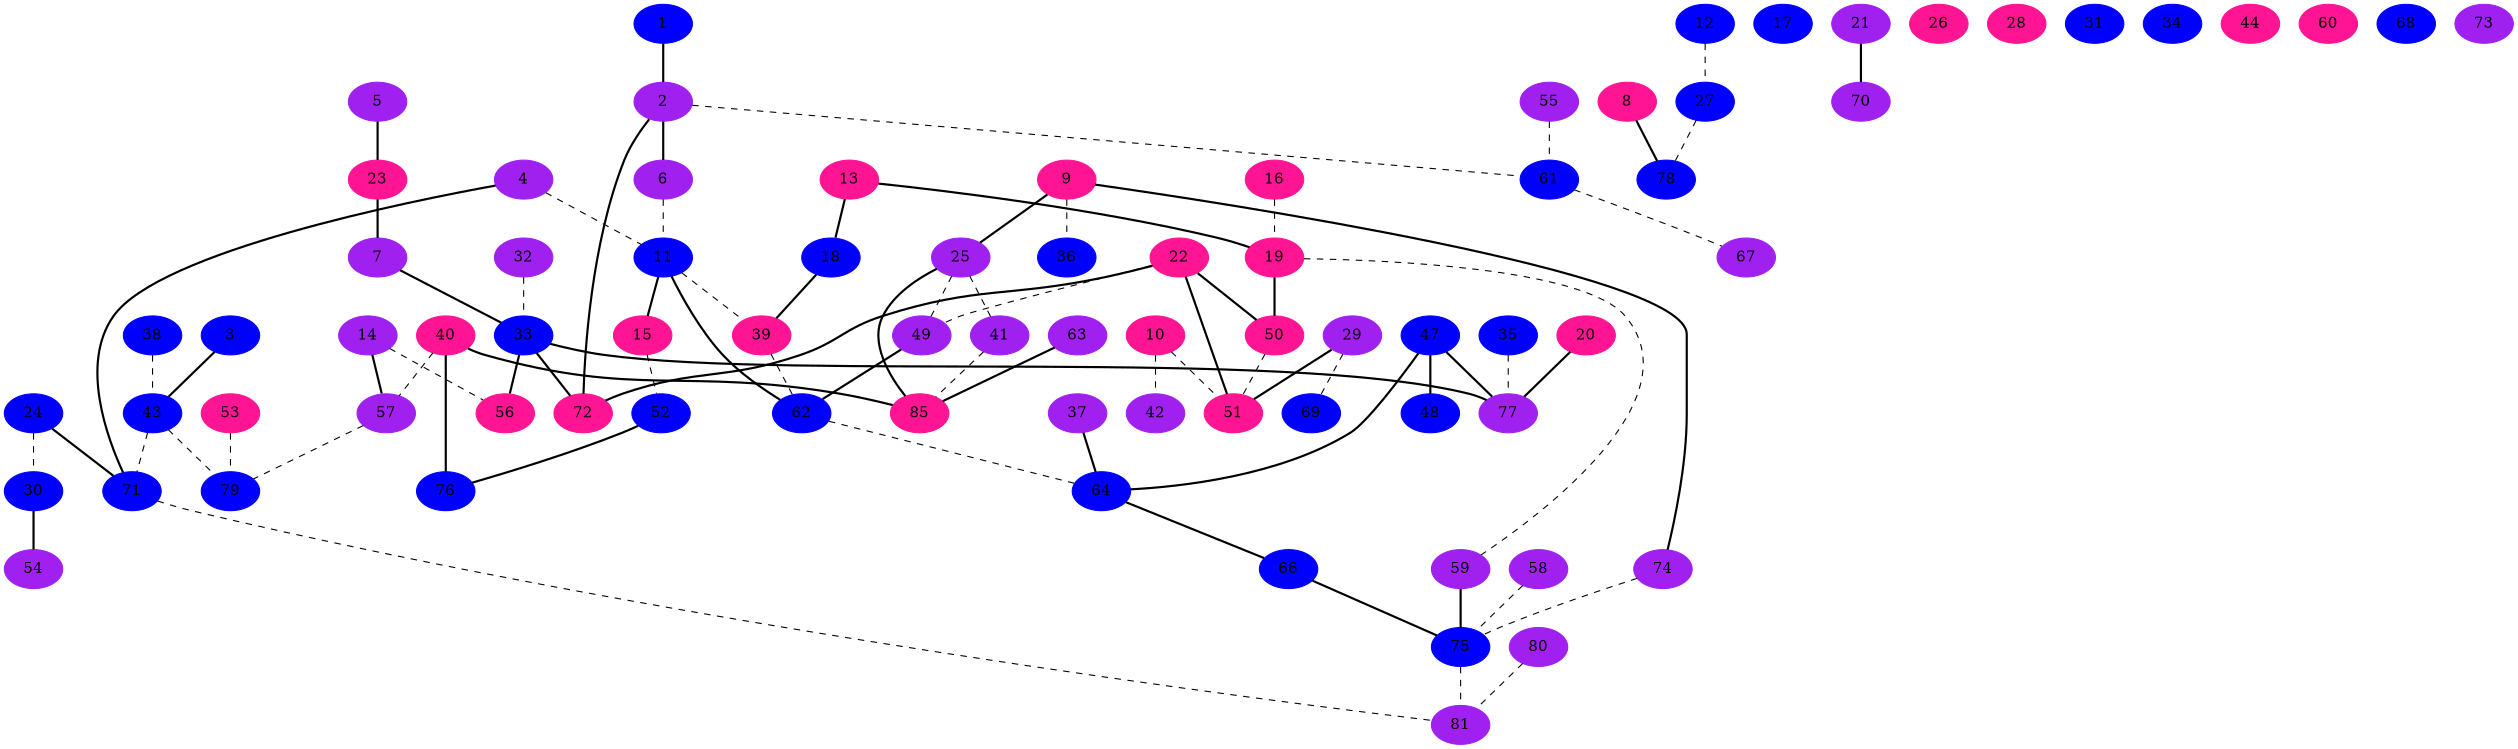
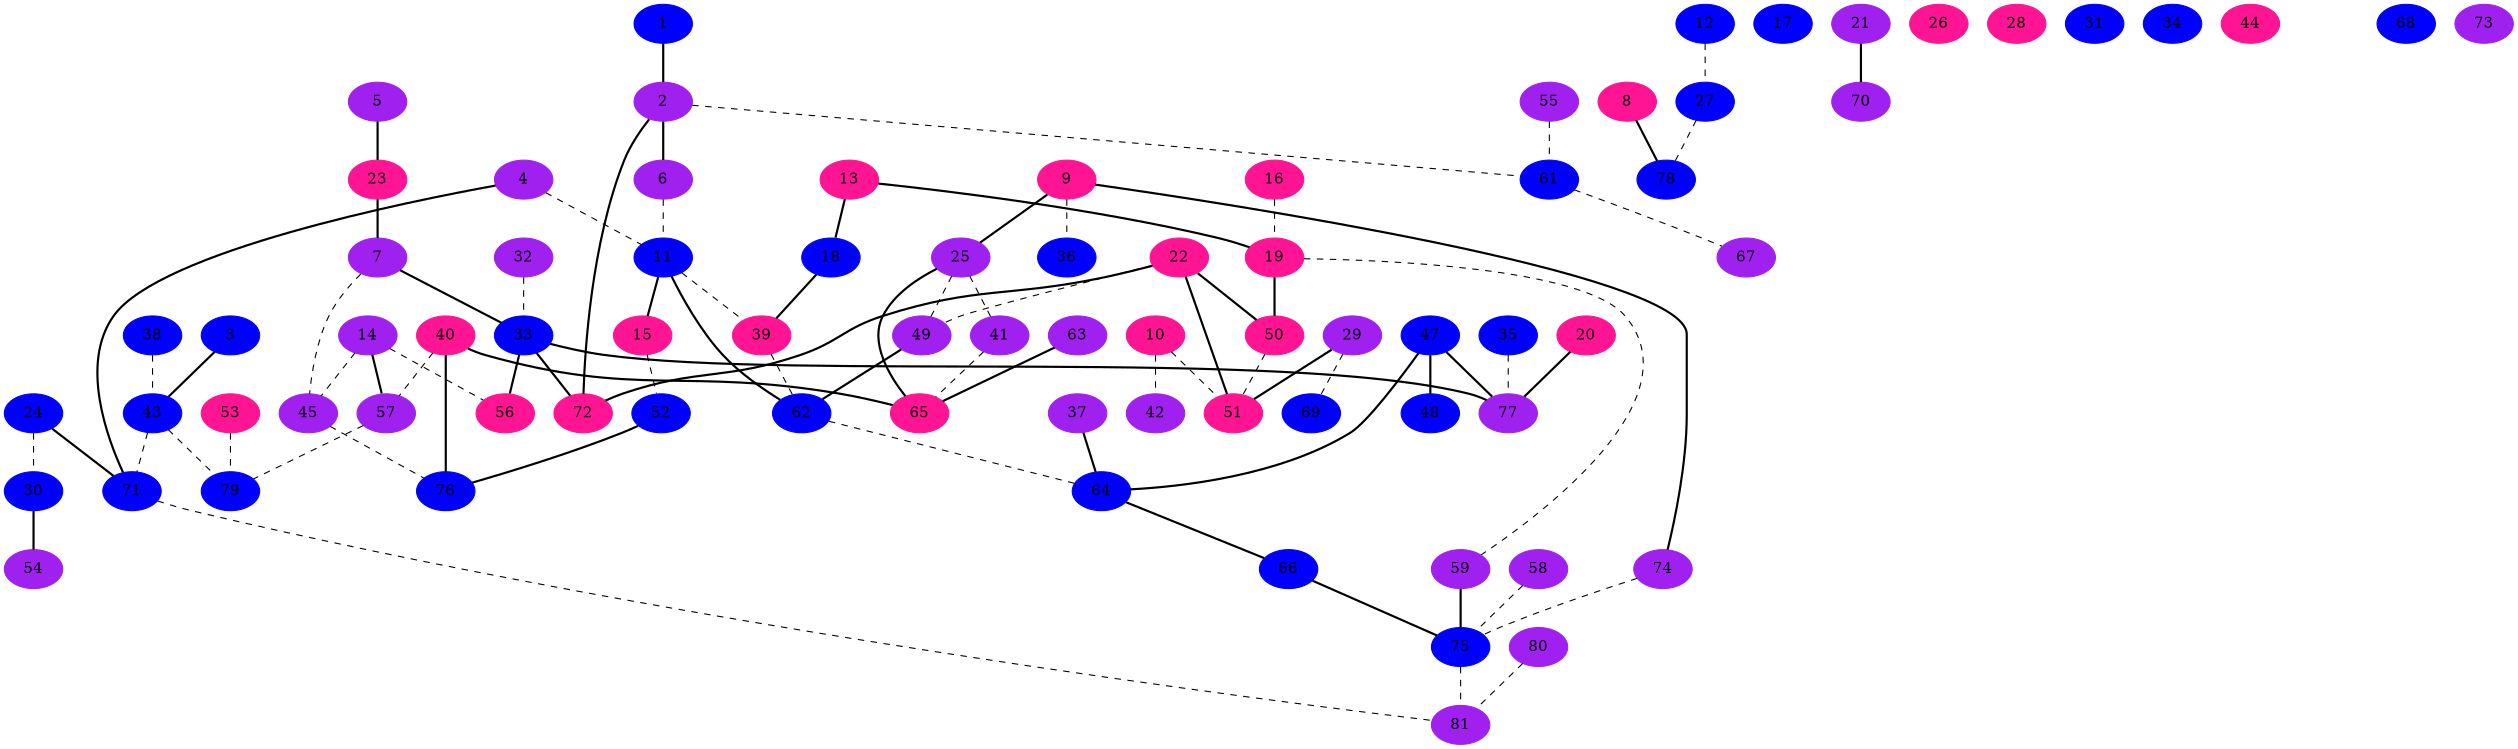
(2328, 24) -> none
none -> (308, 413)
(920, 413) -> (920, 413)
